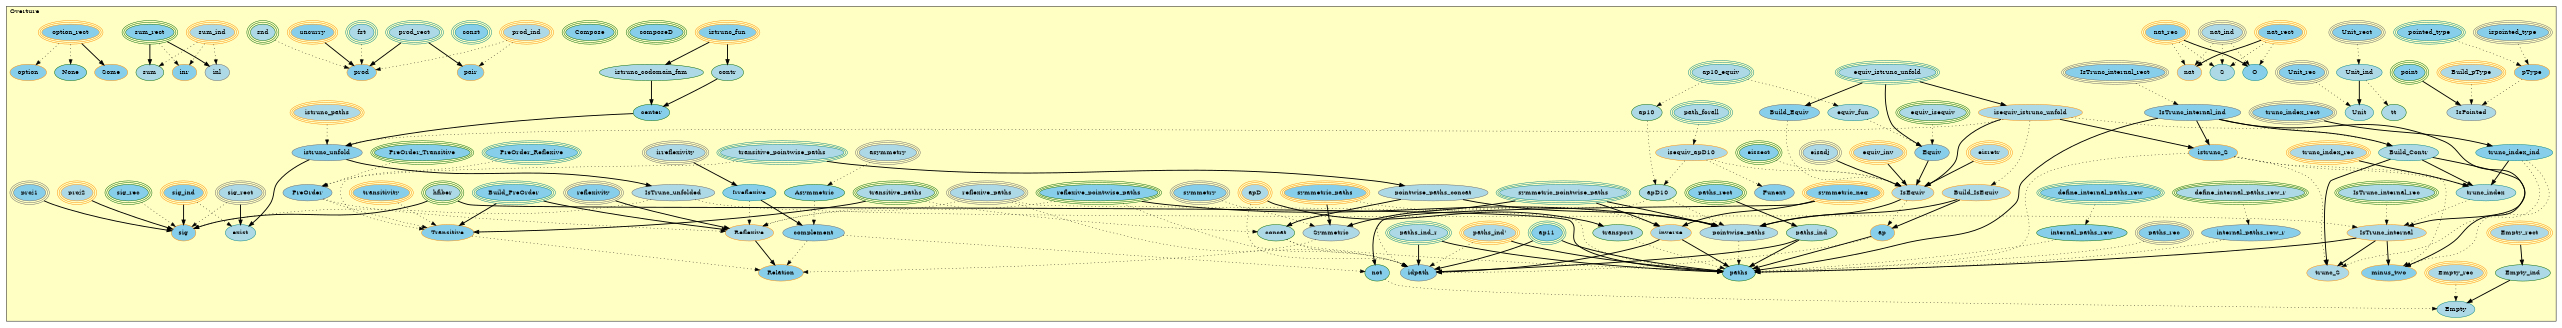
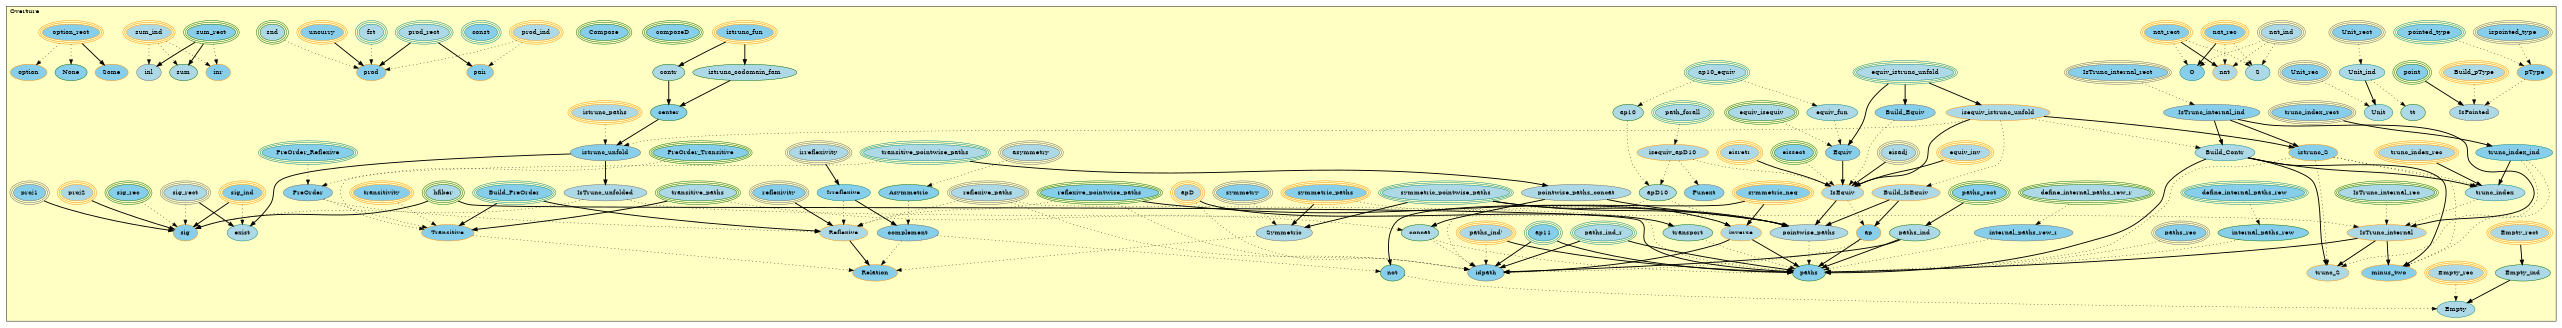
(1977, 229) -> (2035, 255)
